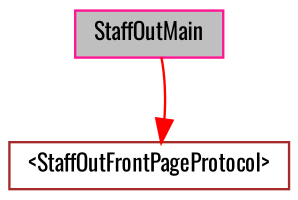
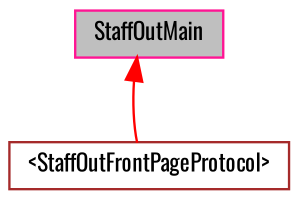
(165, 88) -> (134, 112)
